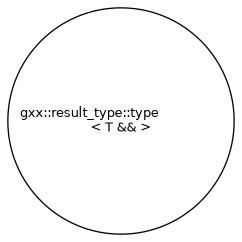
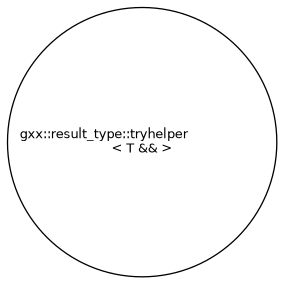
(121, 121) -> (142, 142)
